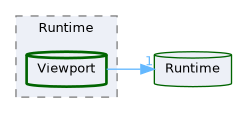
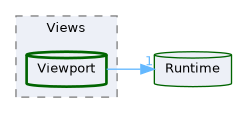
(67, 29) -> (67, 29)
